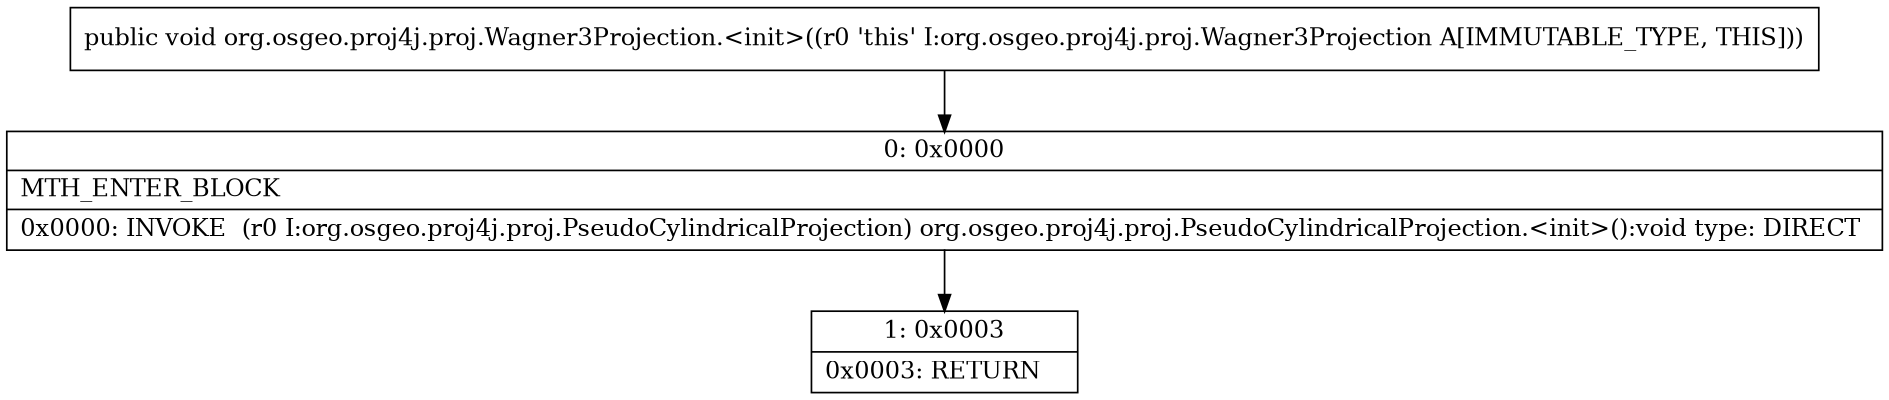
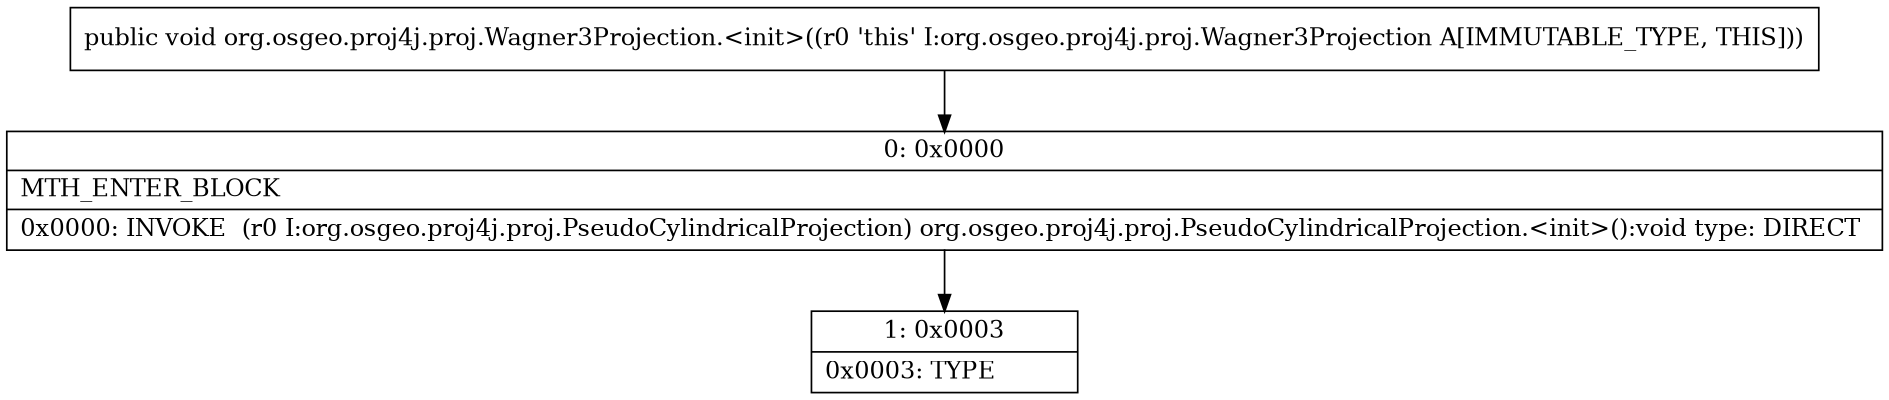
(945, 371) -> (923, 371)
